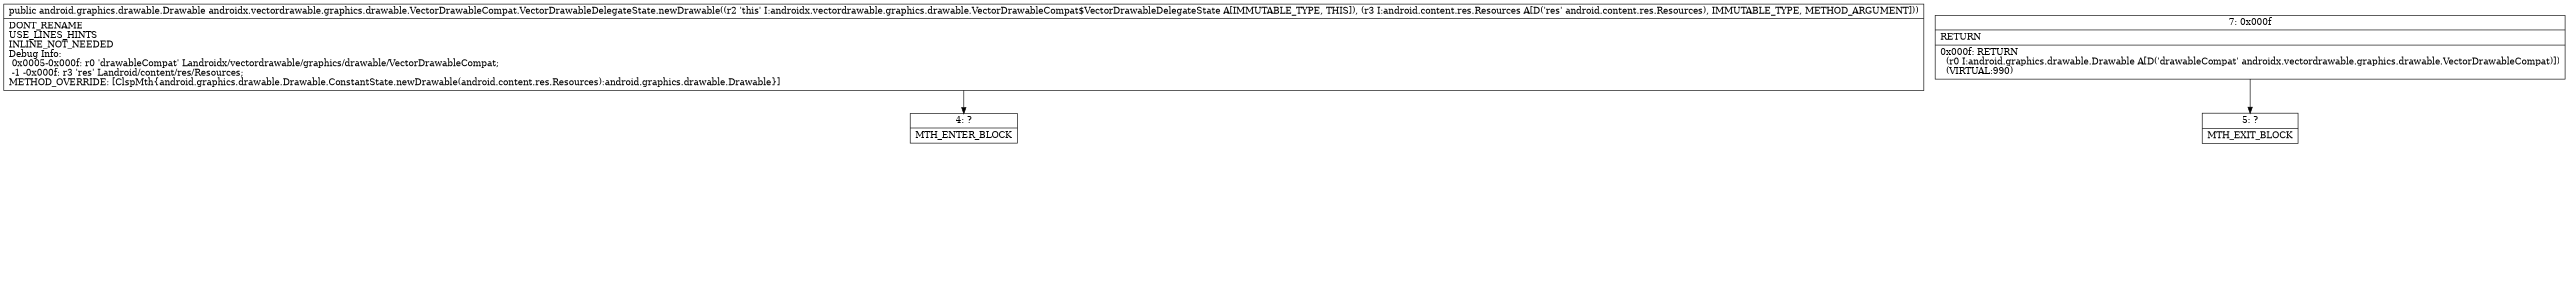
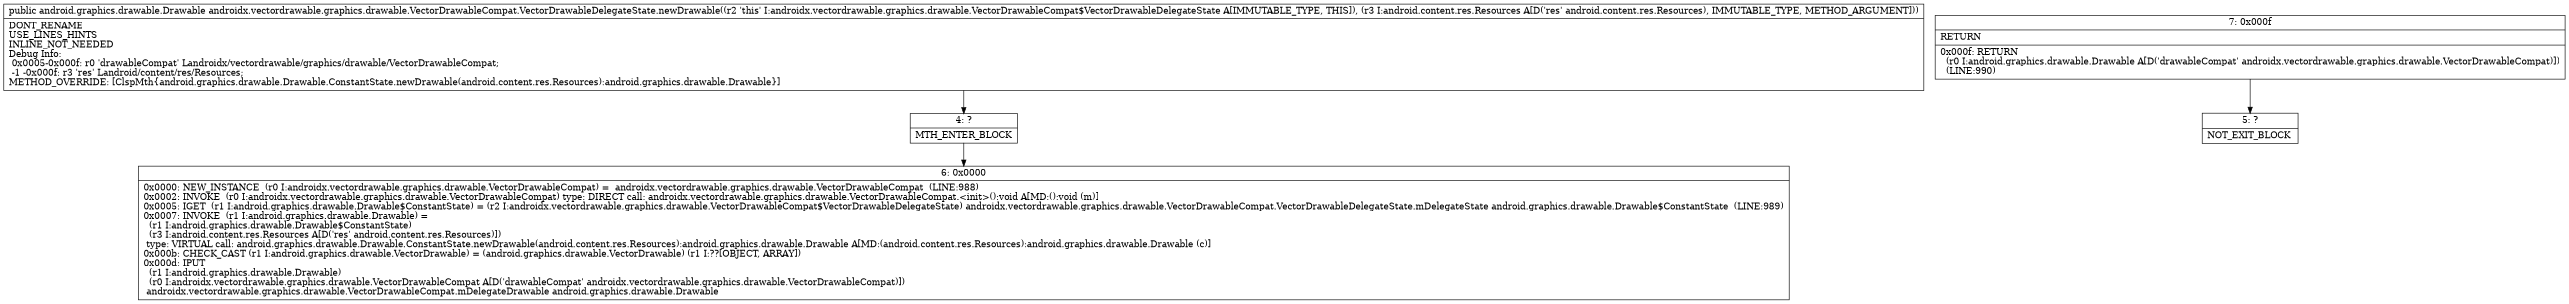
(1977, 71) -> (1968, 71)
(2250, 136) -> (2249, 136)
none -> (964, 233)
